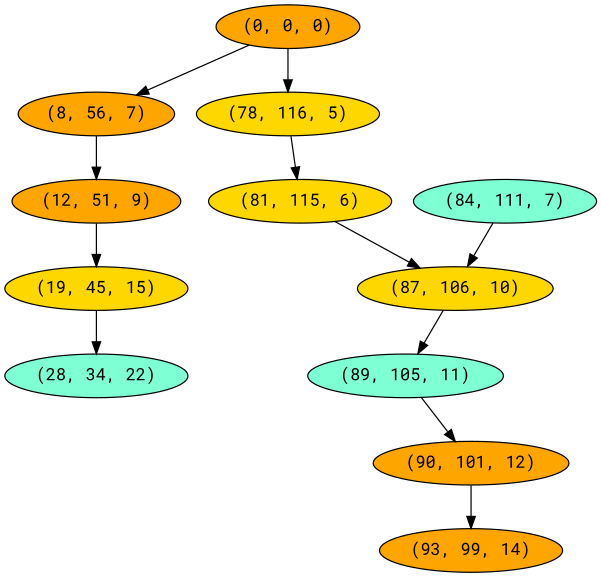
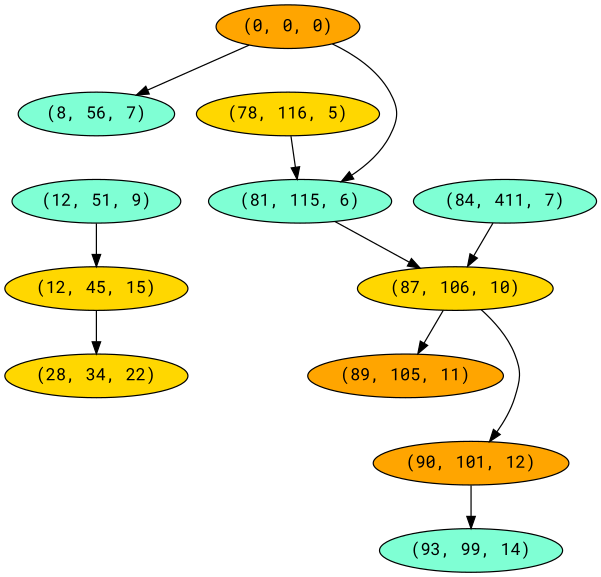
(288, 64) -> (395, 104)
(96, 114) -> (96, 114)
(96, 152) -> none
(96, 201) -> (96, 201)
(300, 201) -> (300, 201)
(505, 201) -> (505, 201)
(96, 289) -> (96, 289)
(96, 376) -> (96, 376)
(406, 376) -> (406, 376)
(435, 415) -> (519, 367)
(471, 550) -> (471, 550)
